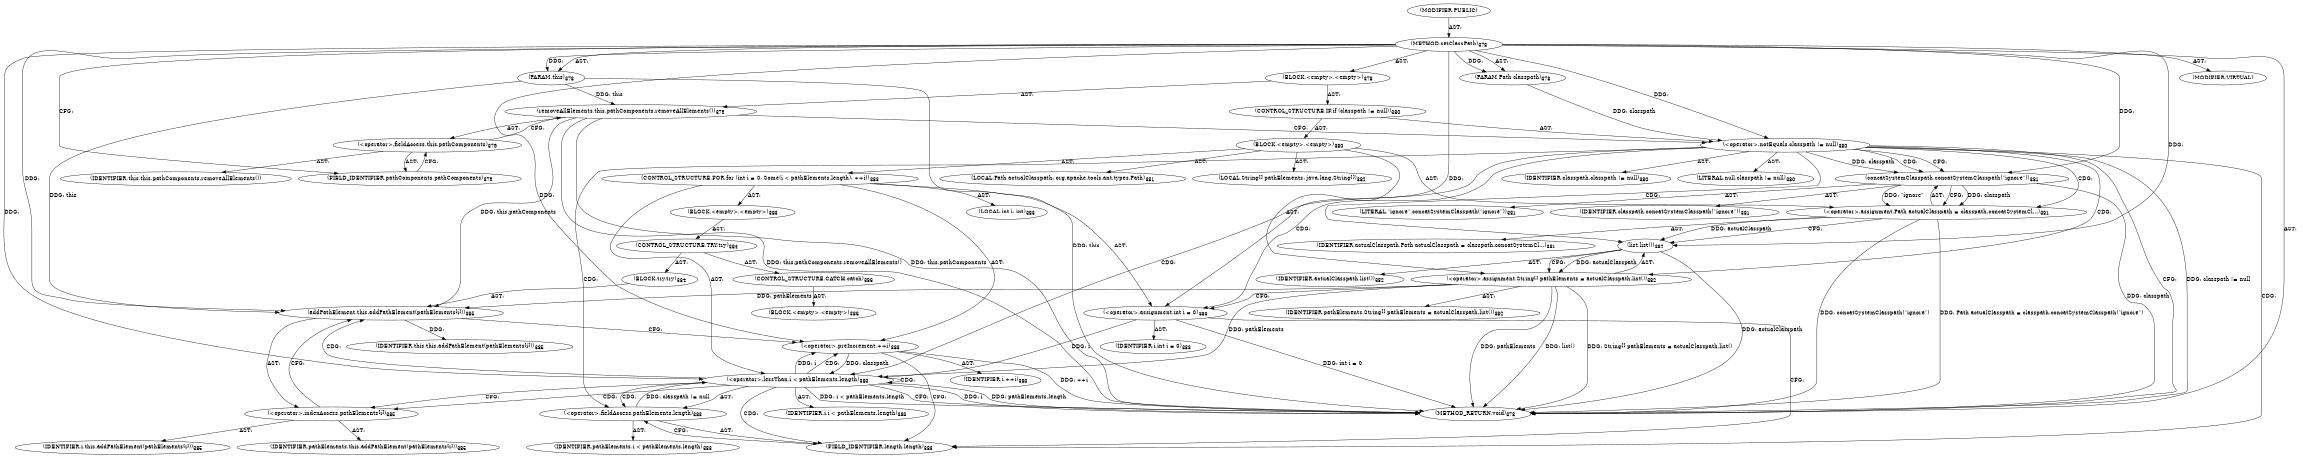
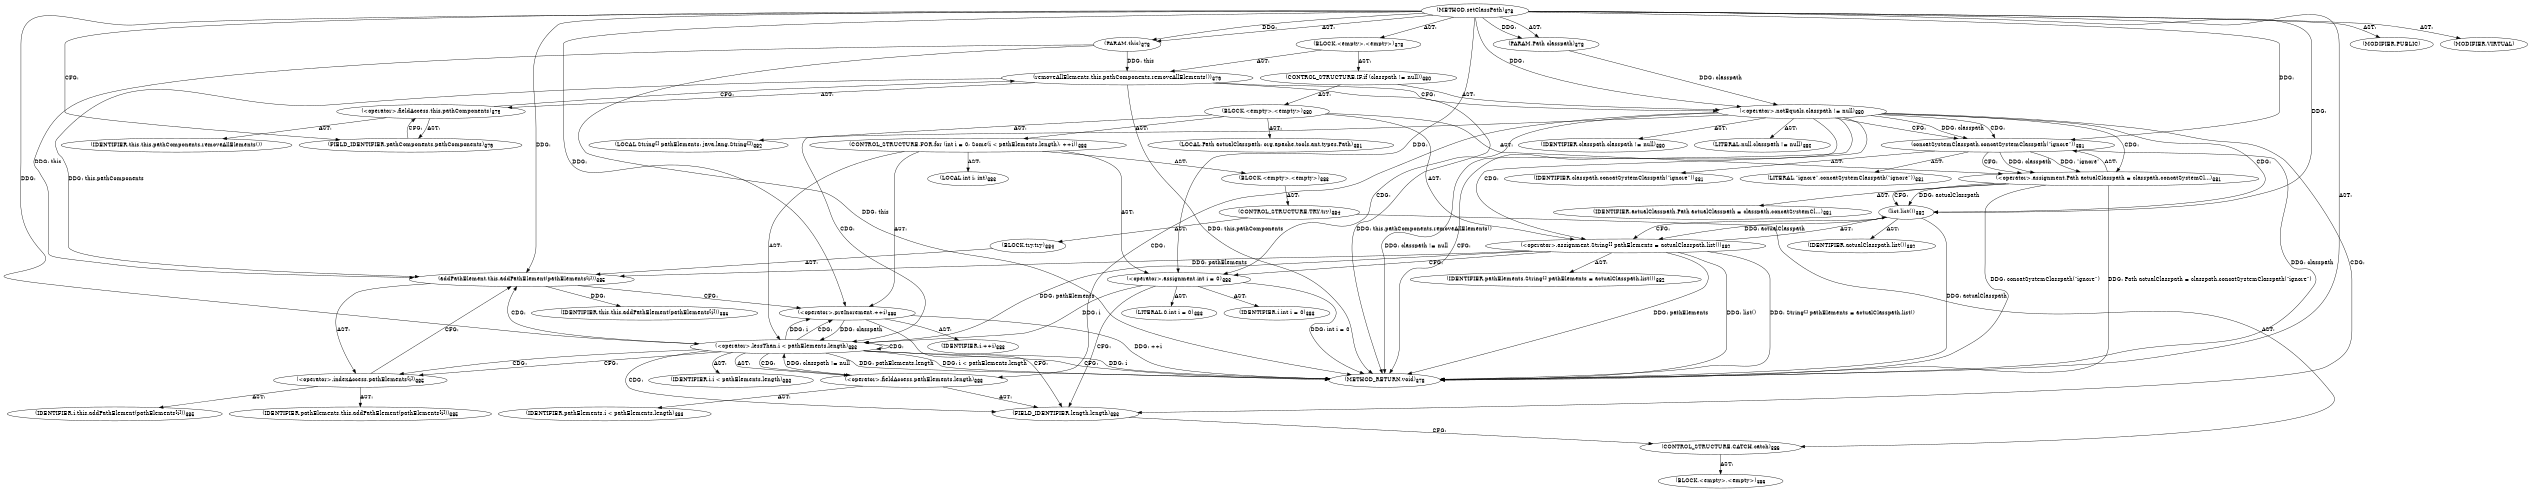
(1449, 26) -> (1954, 15)
none -> (1169, 313)
(730, 439) -> (1389, 430)
